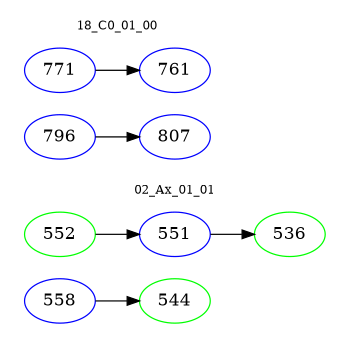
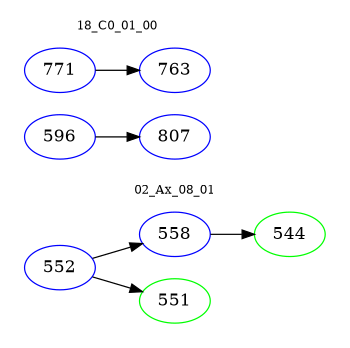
(175, 70) -> (175, 70)
(60, 137) -> (60, 137)
(175, 191) -> (175, 191)
(60, 234) -> (60, 268)
(175, 234) -> (175, 301)
(290, 234) -> none
none -> (111, 253)
